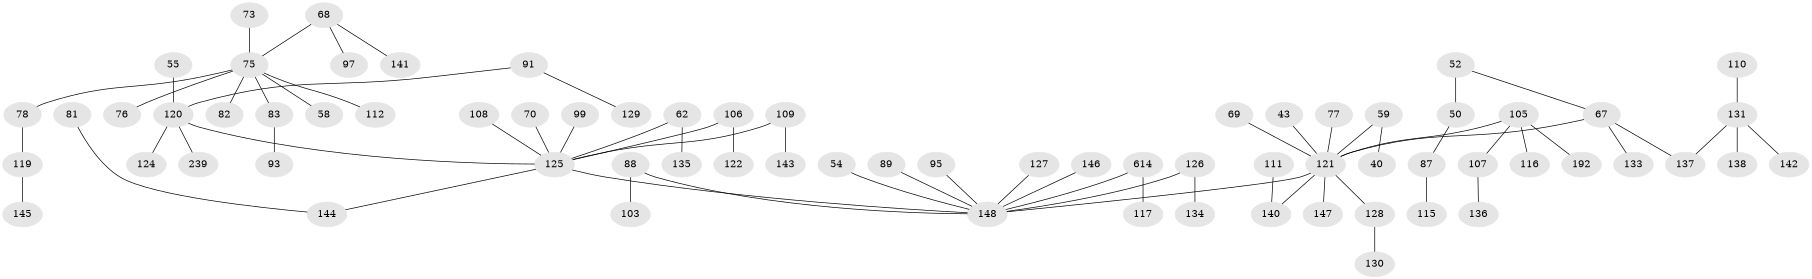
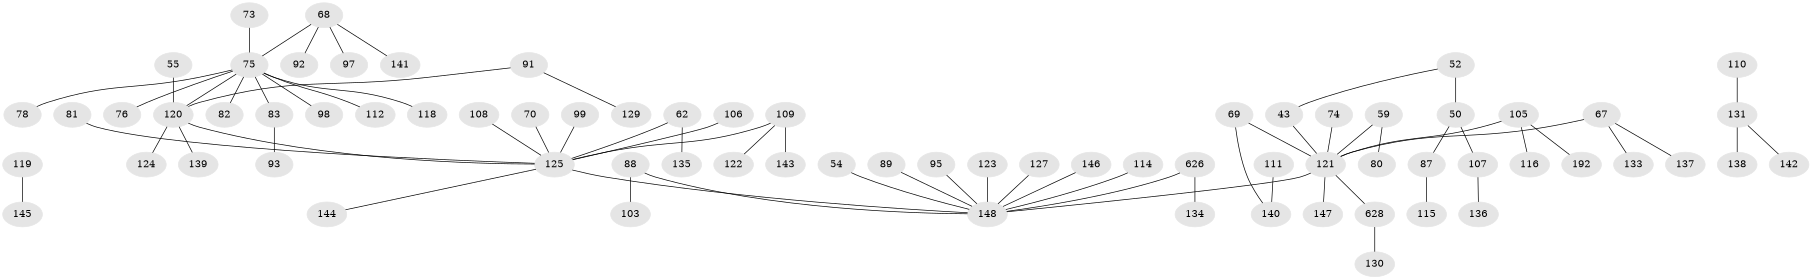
none -> (299, 65)
none -> (211, 90)
(1529, 90) -> (1367, 85)
(324, 115) -> (324, 115)
none -> (427, 115)
(1334, 115) -> (1334, 115)
(23, 140) -> none
(734, 140) -> (759, 140)
(1498, 140) -> (1467, 140)
(1711, 140) -> none
(198, 165) -> (198, 165)
none -> (987, 165)
(1143, 165) -> (1143, 165)
(1195, 165) -> (1195, 165)
(1377, 165) -> (1377, 165)
(1298, 190) -> (1244, 167)
(180, 195) -> (287, 150)
(1143, 214) -> none
(1375, 214) -> (1375, 214)
